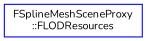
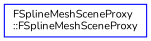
(73, 21) -> (75, 21)
